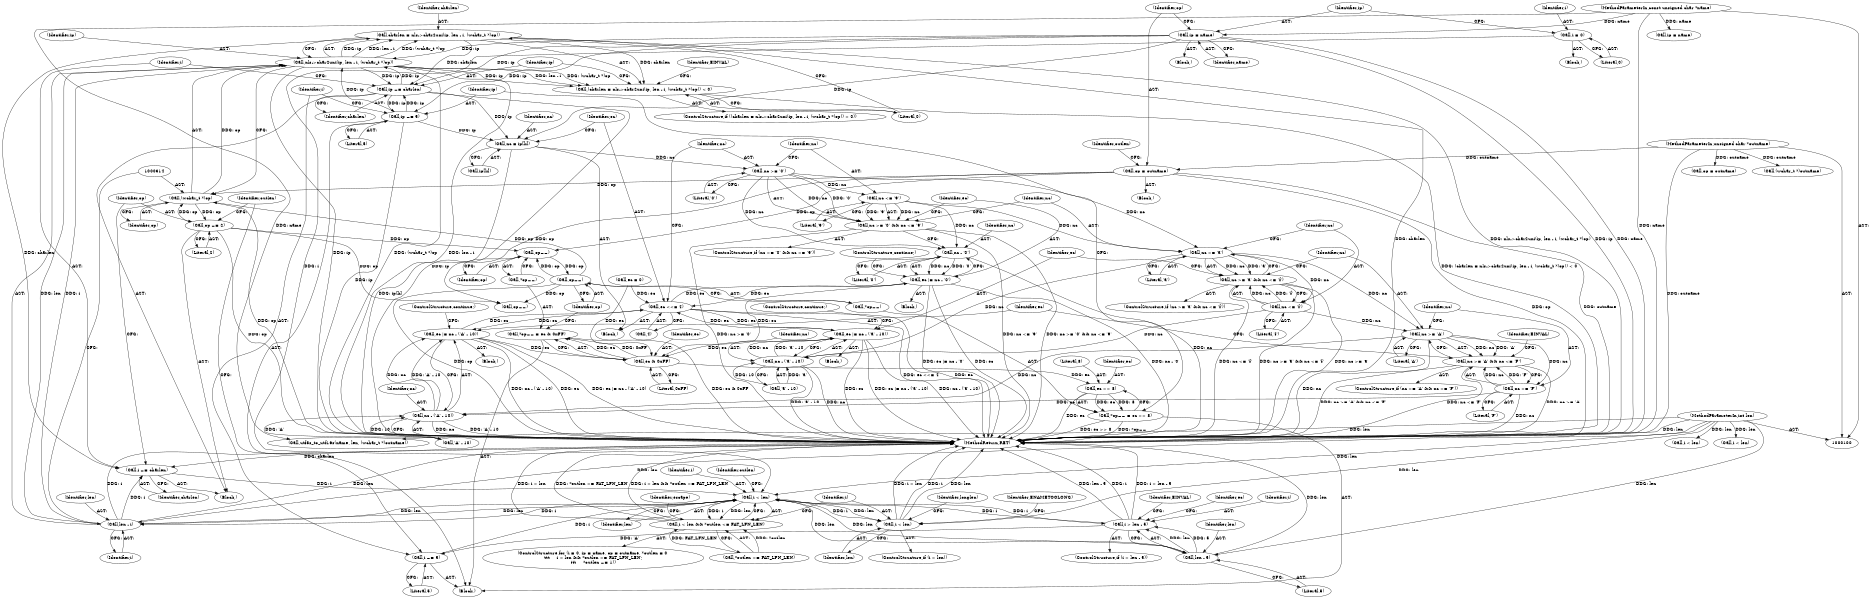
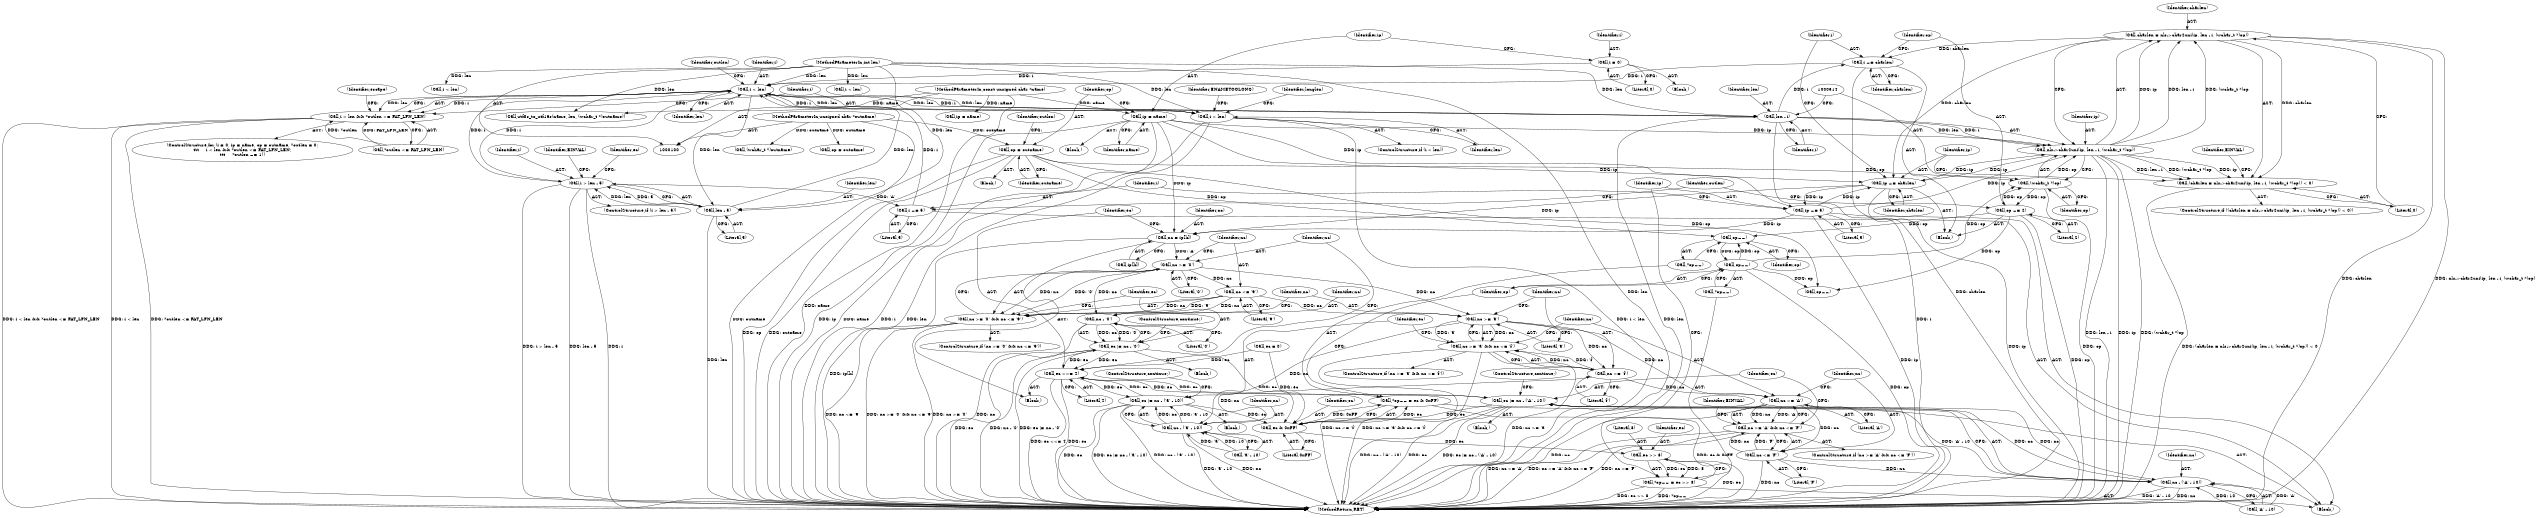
(665, 158) -> (1185, 251)
none -> (1040, 183)
(923, 239) -> (1031, 274)
(644, 334) -> (1095, 401)
(564, 447) -> (1958, 483)
